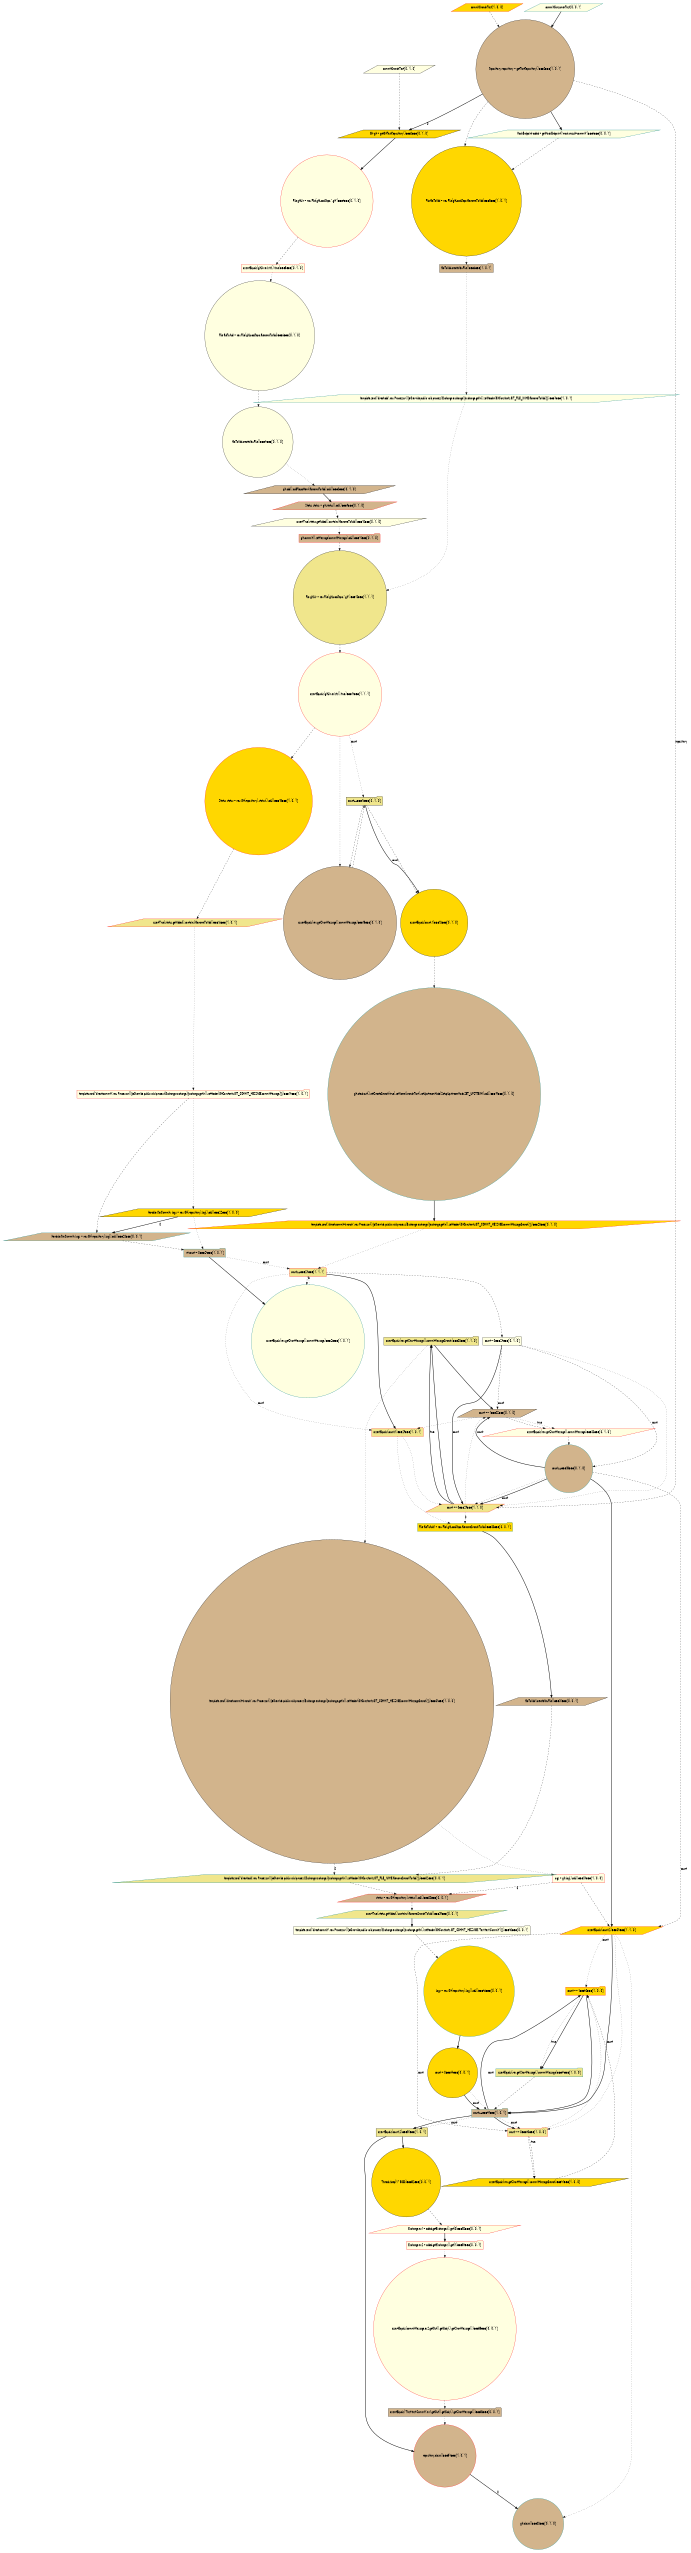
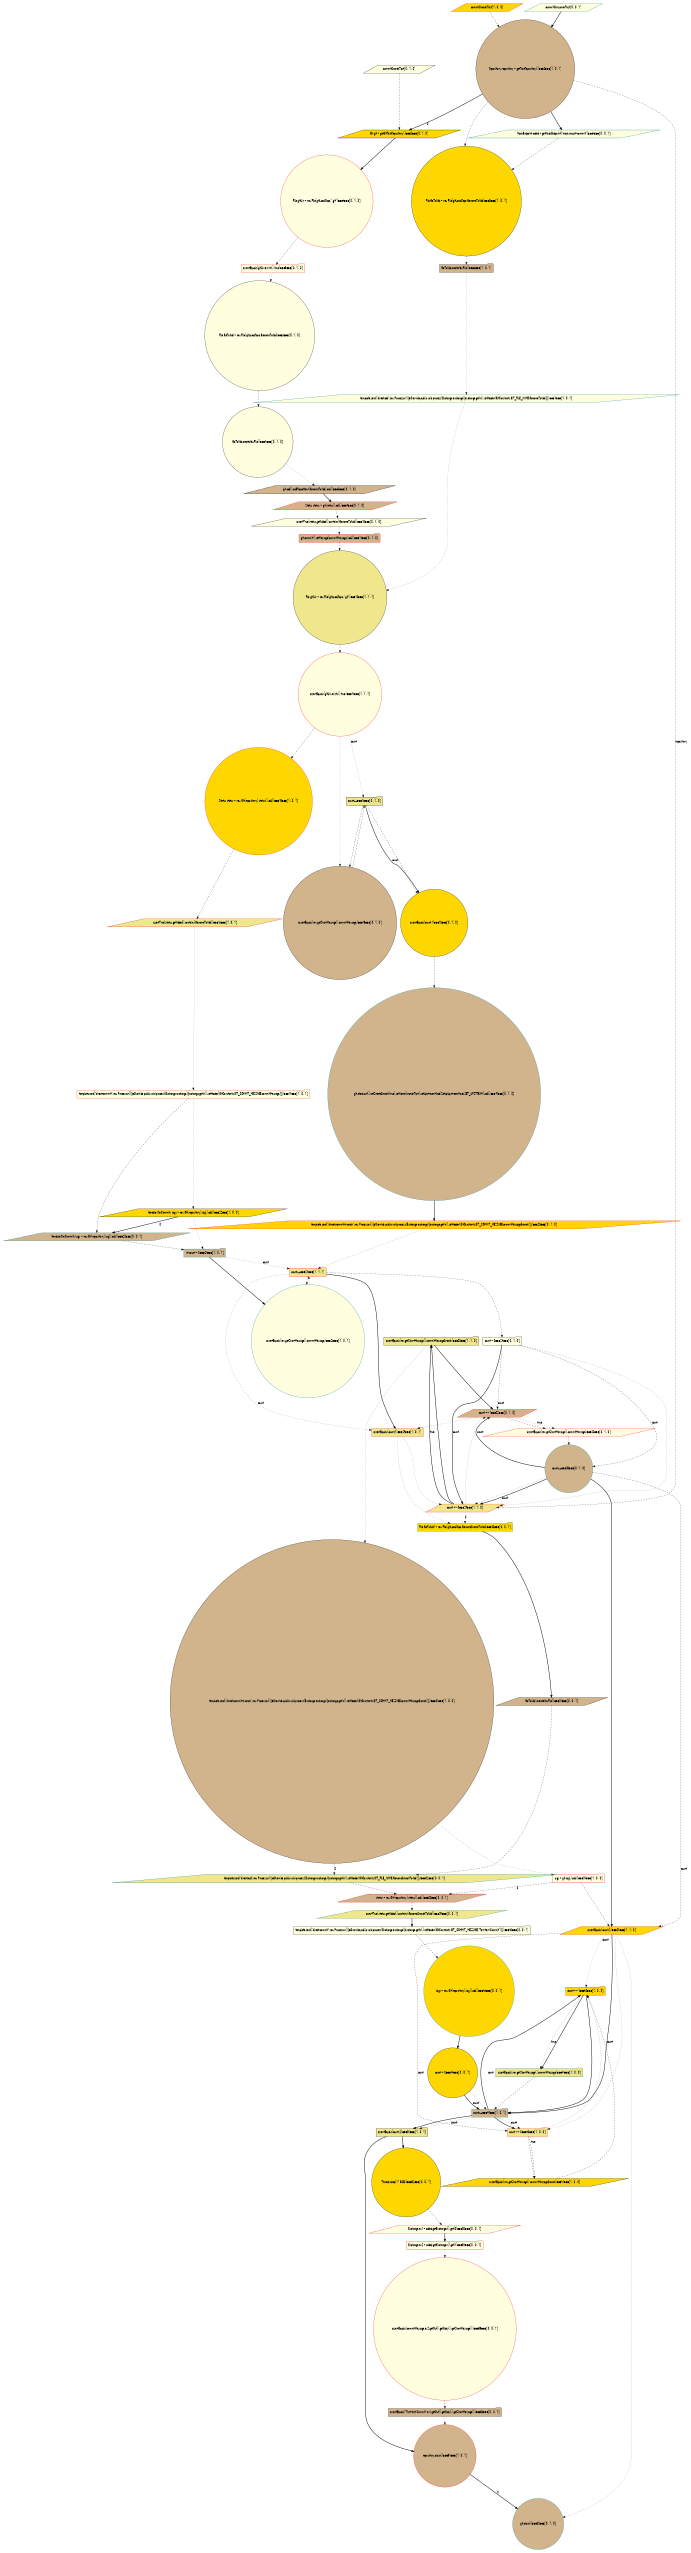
(497, 1413) -> (497, 1413)
